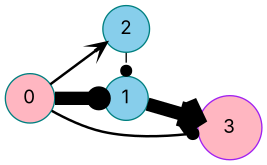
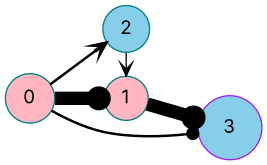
(126, 58) -> (126, 58)
(126, 98) -> (126, 98)
(167, 110) -> (167, 110)
(230, 128) -> (230, 128)
